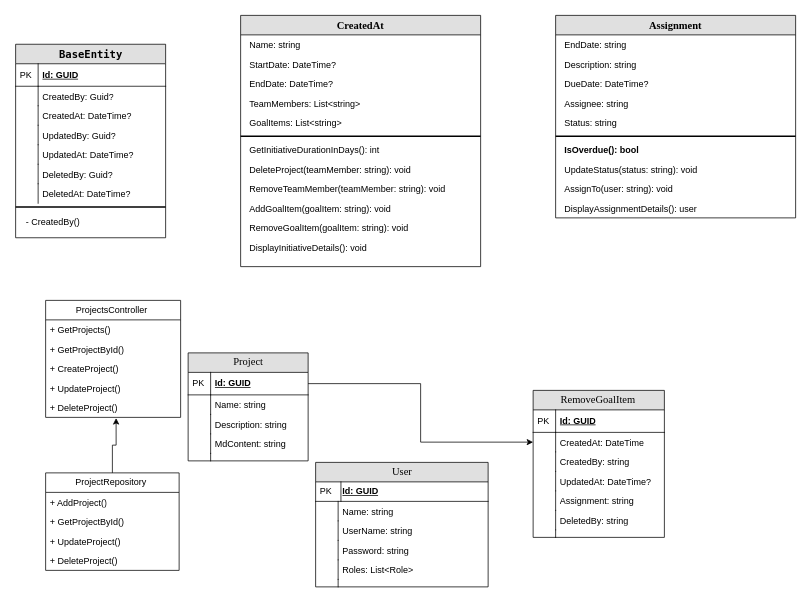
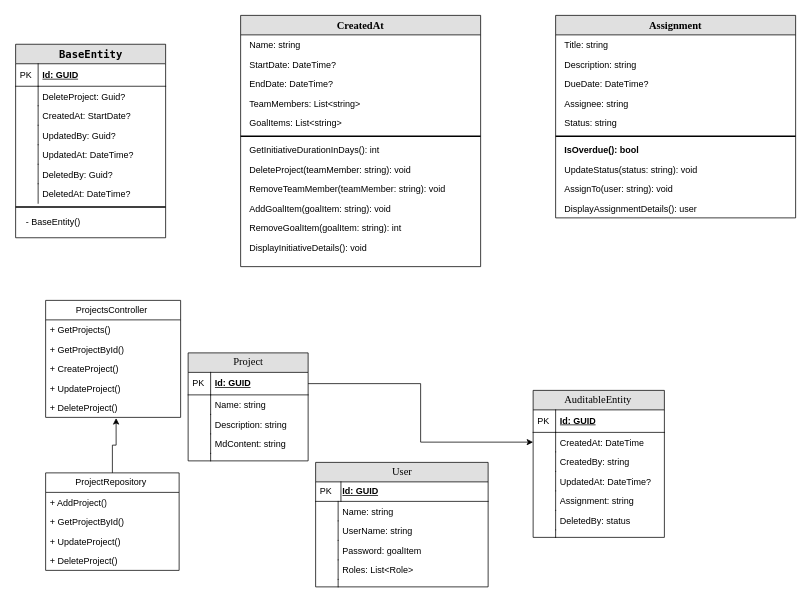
(598, 45) -> (591, 45)
(79, 97) -> (88, 97)
(89, 117) -> (93, 117)
(59, 222) -> (60, 222)
(335, 228) -> (333, 228)
(599, 400) -> (599, 400)
(598, 521) -> (599, 521)
(379, 551) -> (384, 551)
